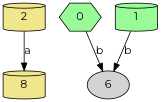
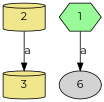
(80, 17) -> none
(136, 17) -> (80, 17)
(128, 51) -> (84, 51)
(24, 85) -> (24, 85)
